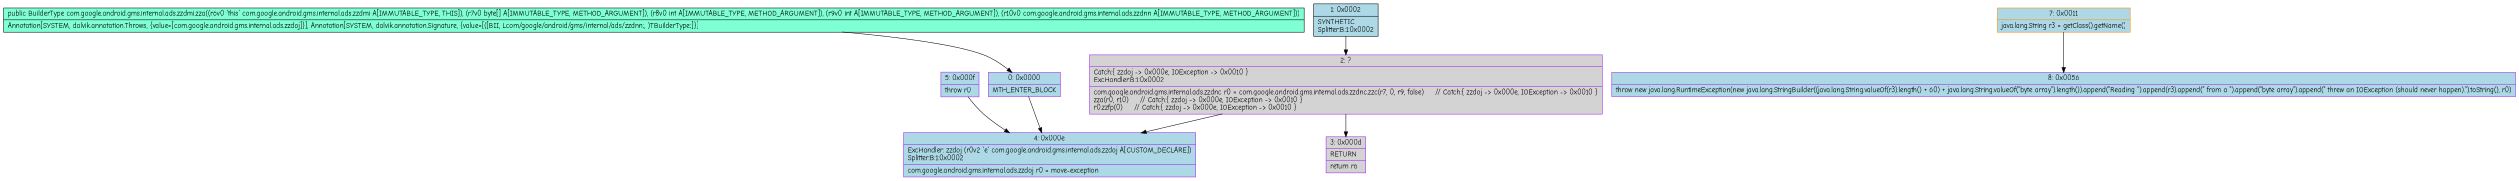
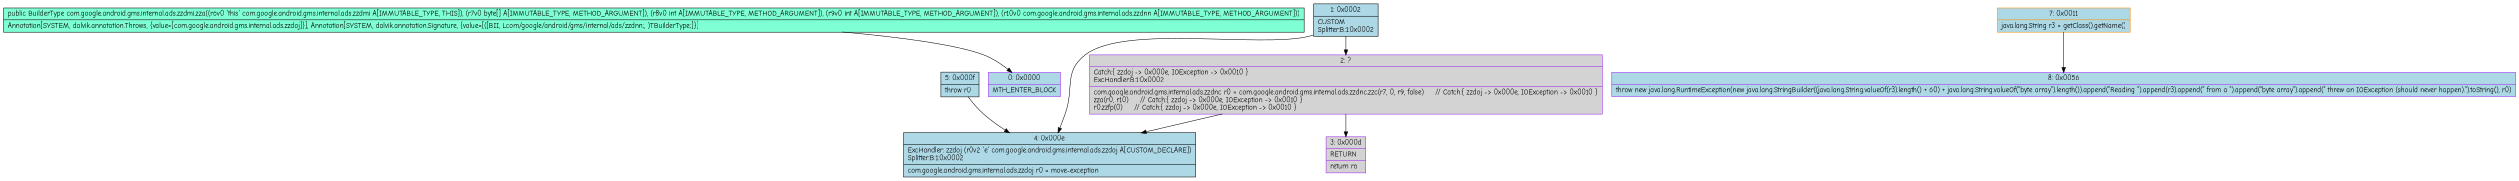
(1336, 22) -> (1332, 22)
(960, 85) -> (960, 85)
(1034, 112) -> (1159, 39)
(1050, 155) -> (1050, 155)
